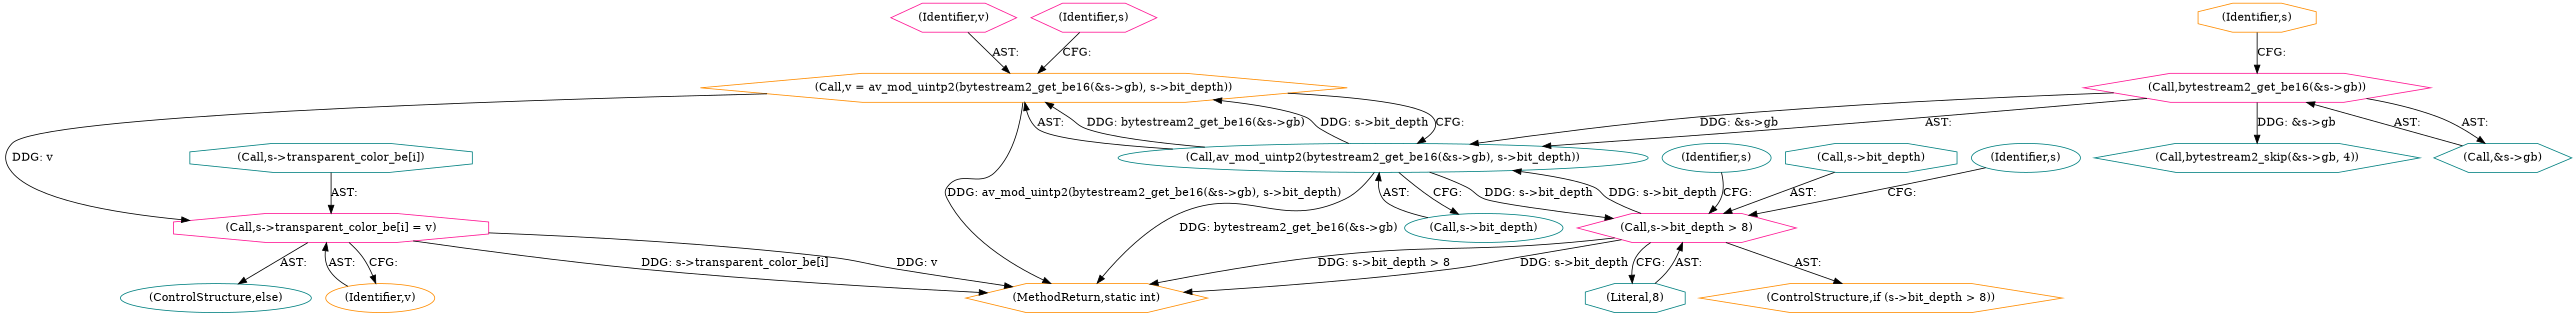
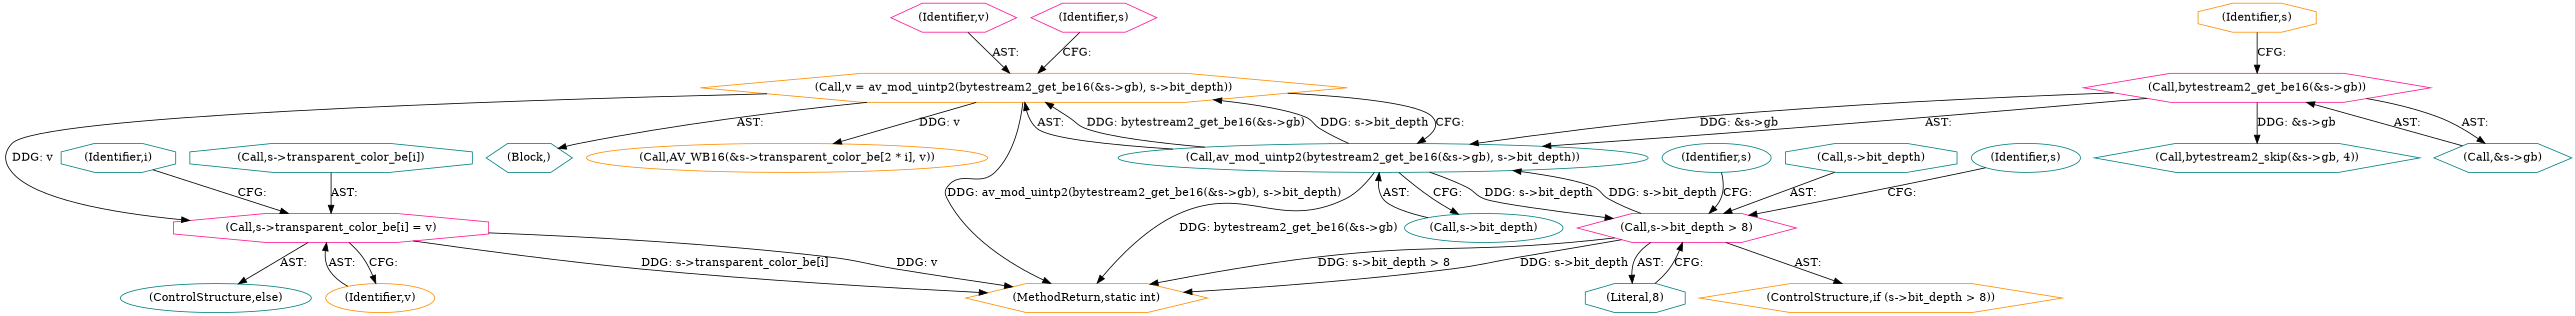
none -> (118, 158)
none -> (529, 158)
none -> (787, 158)
(1653, 263) -> (1653, 263)
(1691, 263) -> (1691, 263)
